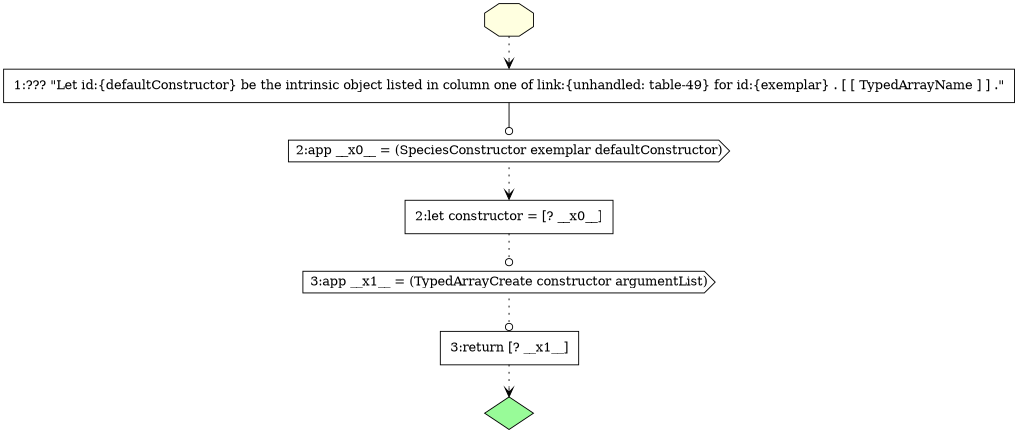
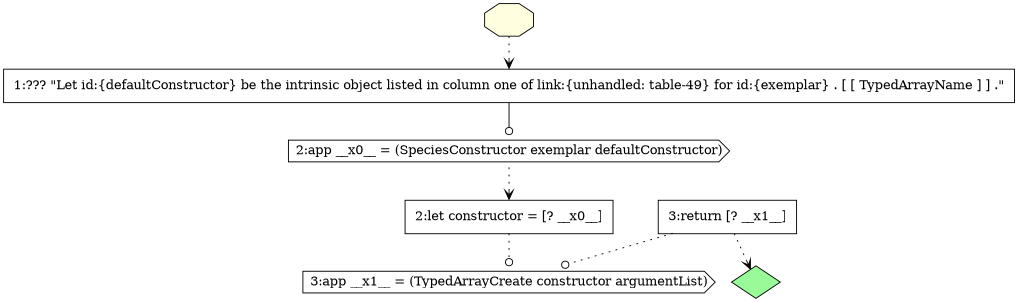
(509, 311) -> (621, 248)
